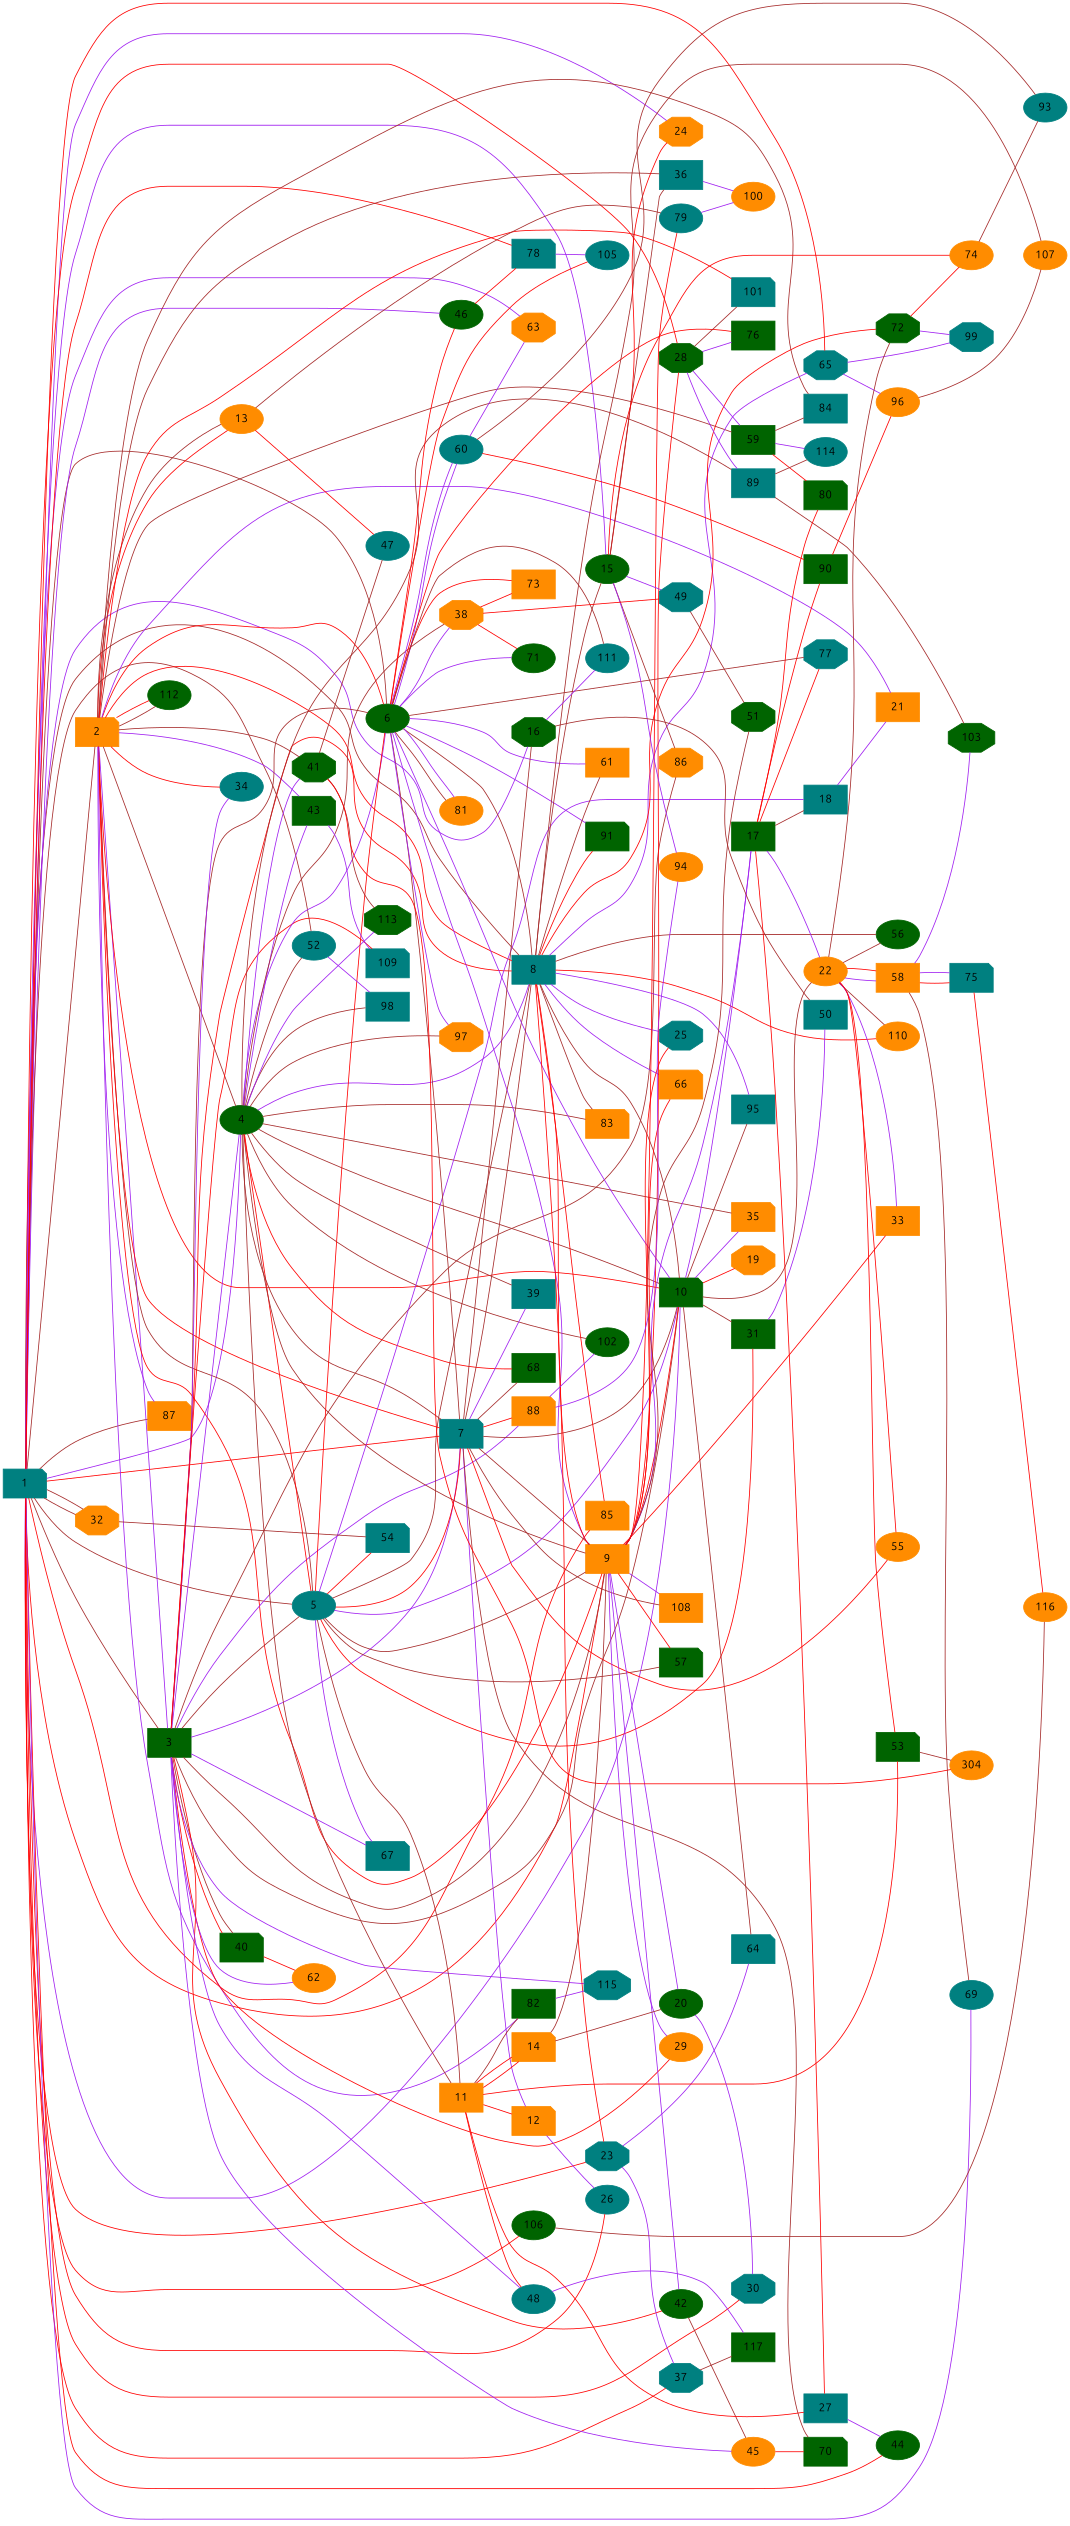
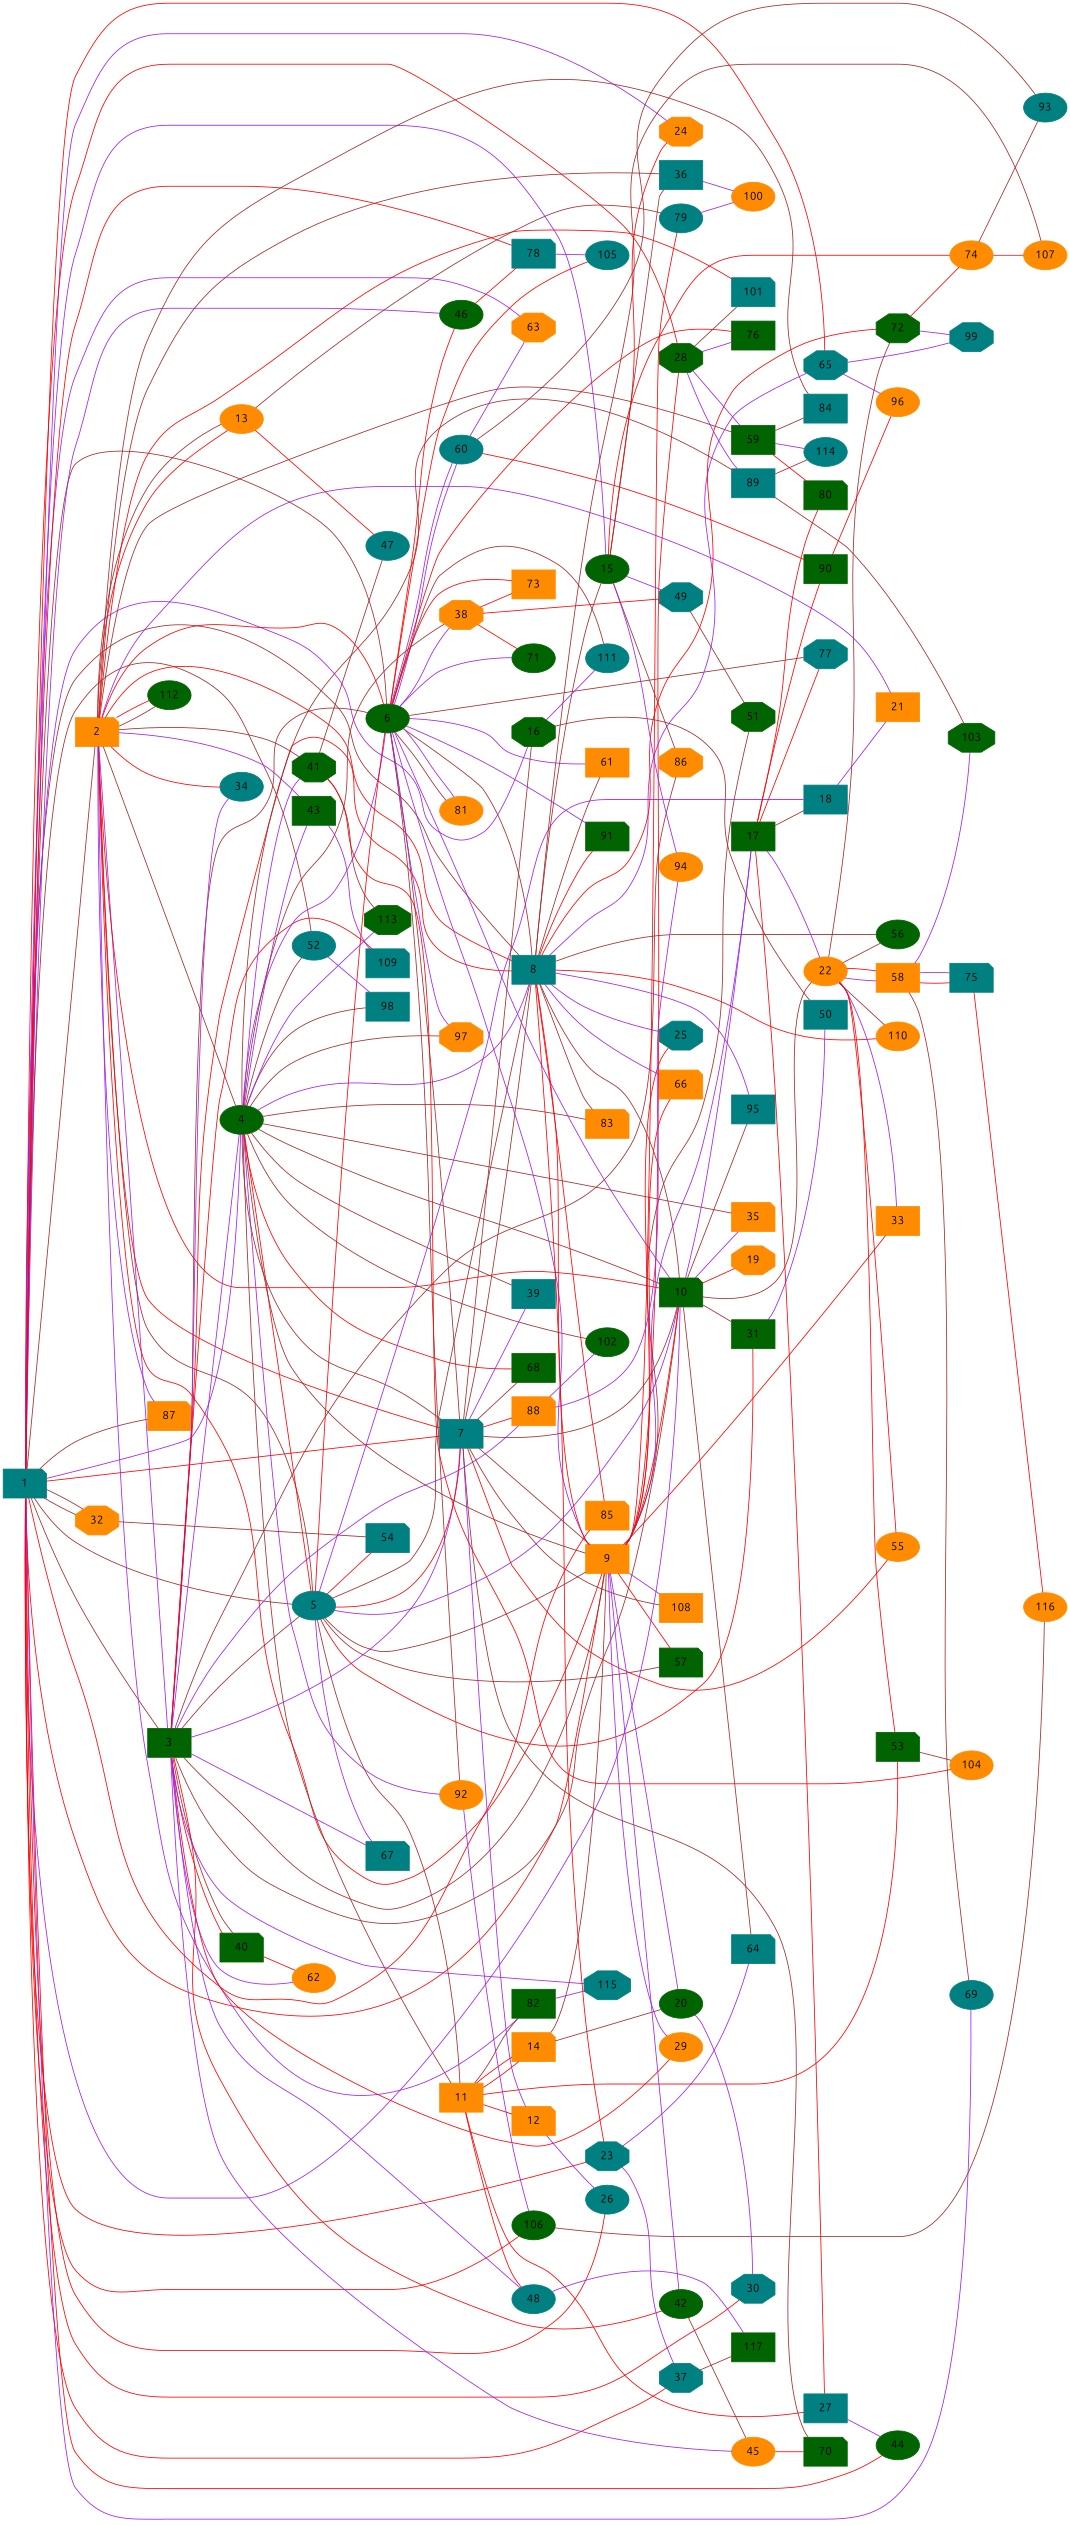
(1000, 353) -> (1008, 255)
(972, 1765) -> (972, 1765)
none -> (461, 1795)
